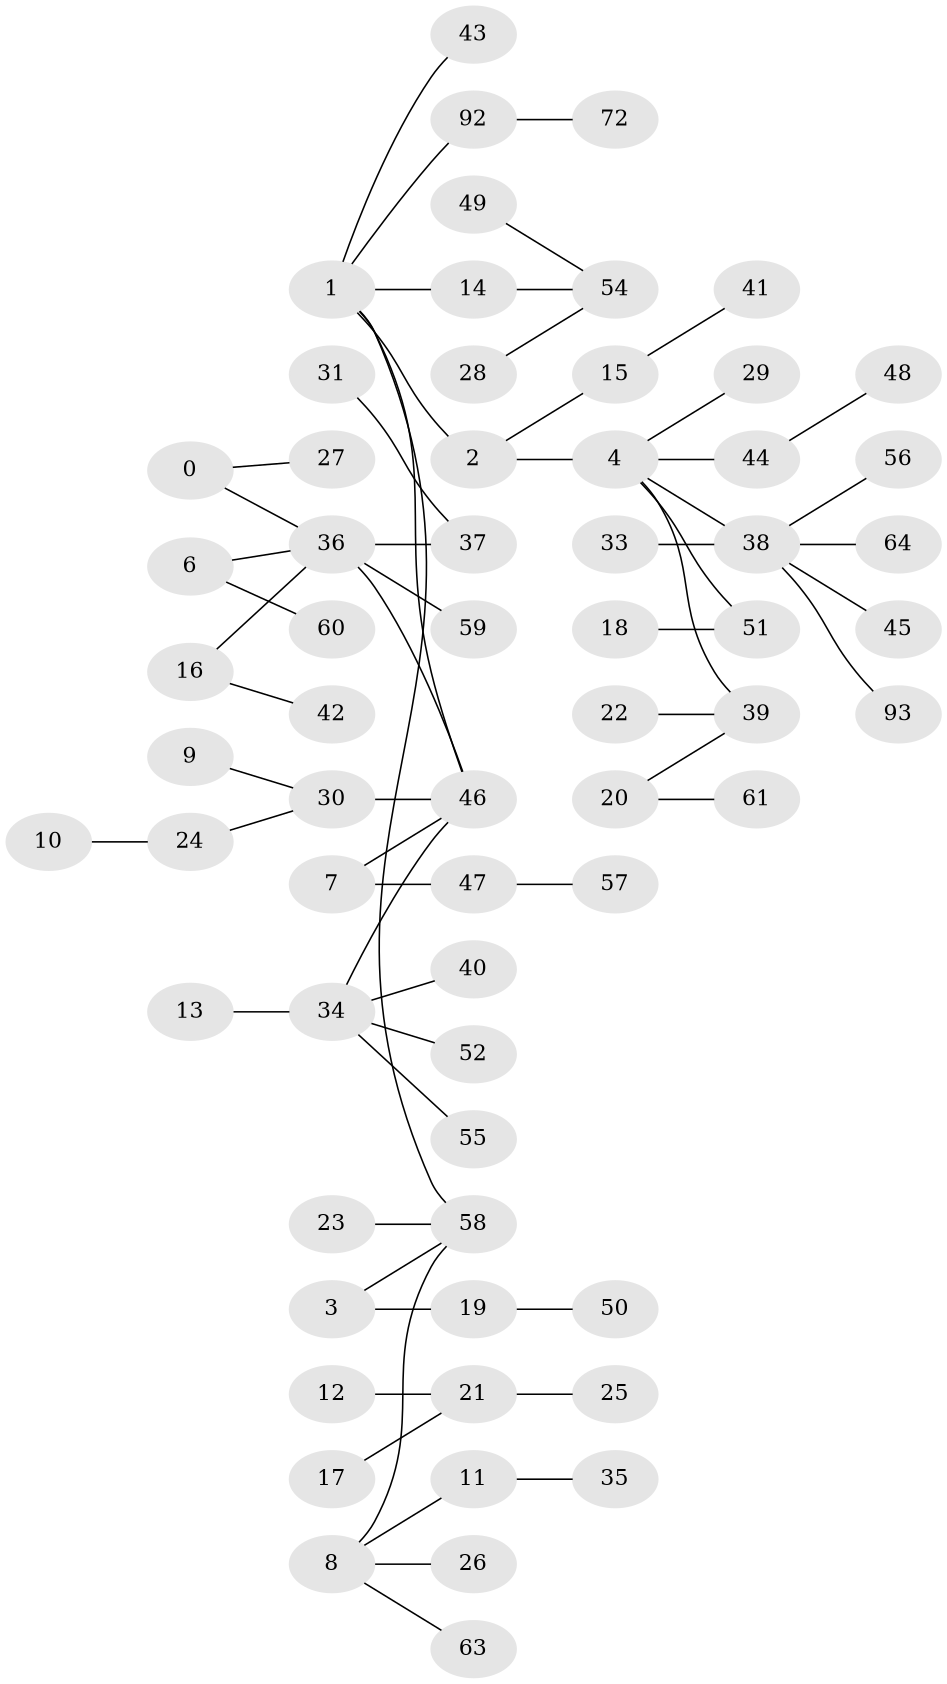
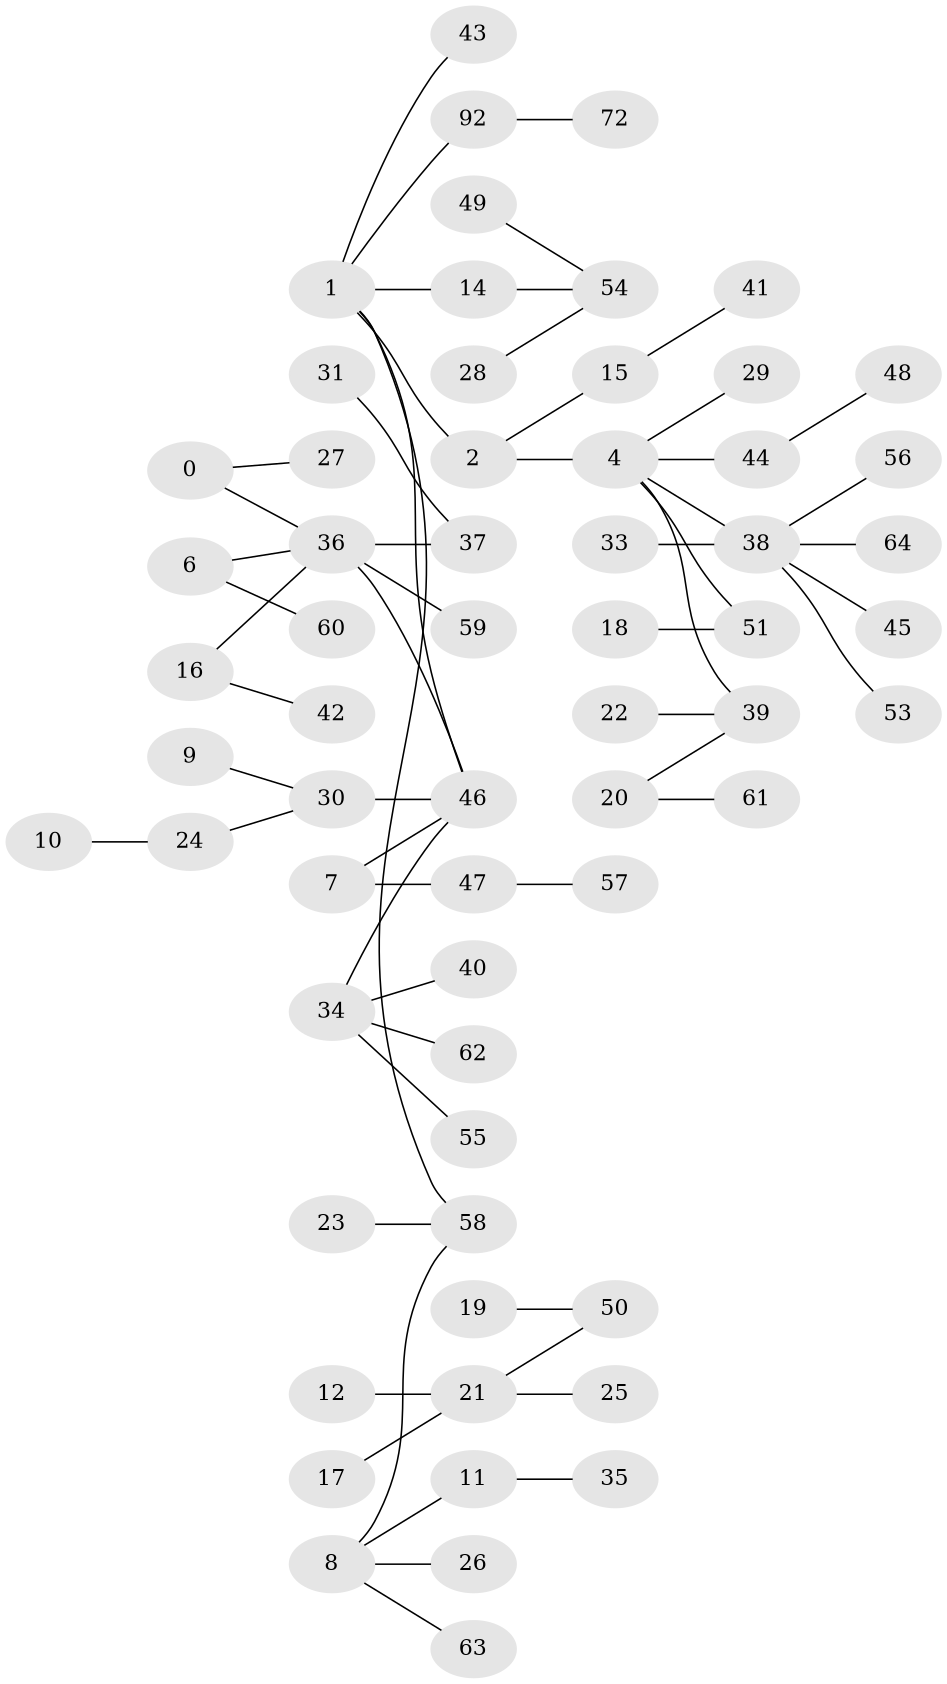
(899, 714) -> (899, 714)
(190, 1012) -> none
(474, 1054) -> (474, 1054)
(332, 1309) -> none
none -> (545, 1352)
